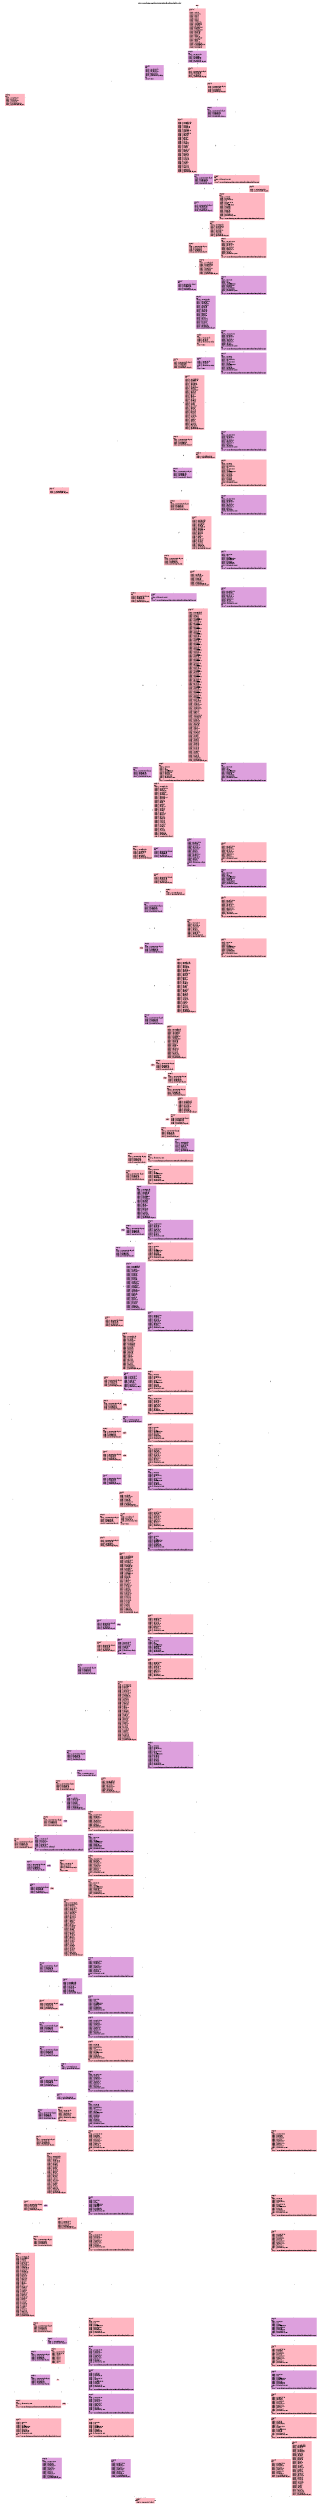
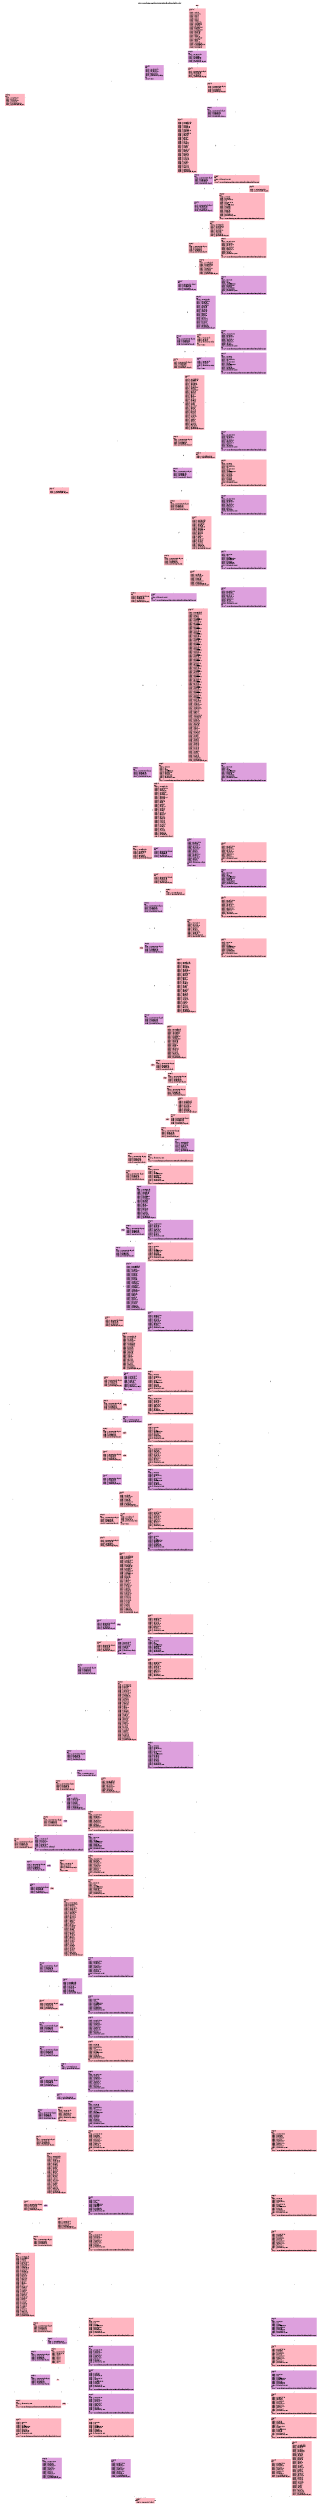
none -> (186, 340)
